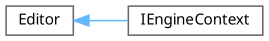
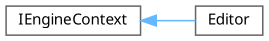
(108, 21) -> (176, 21)
